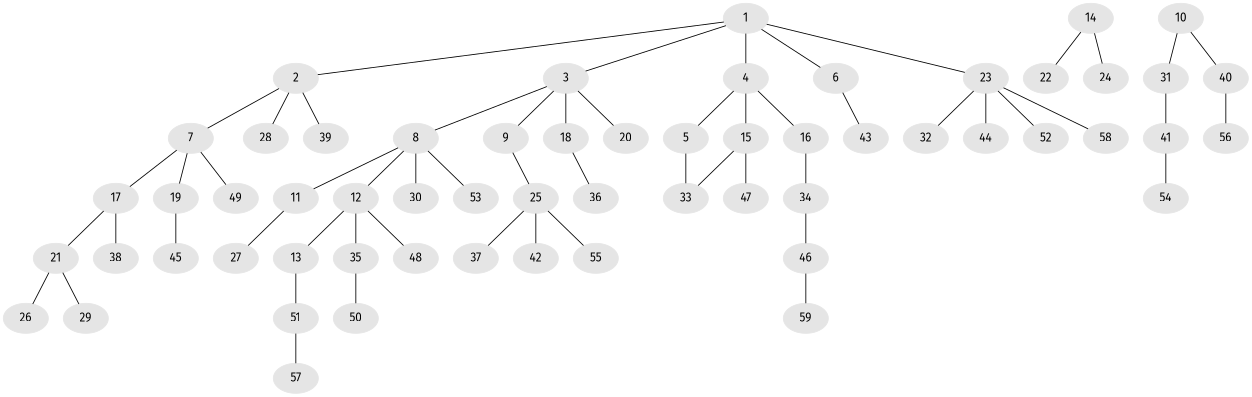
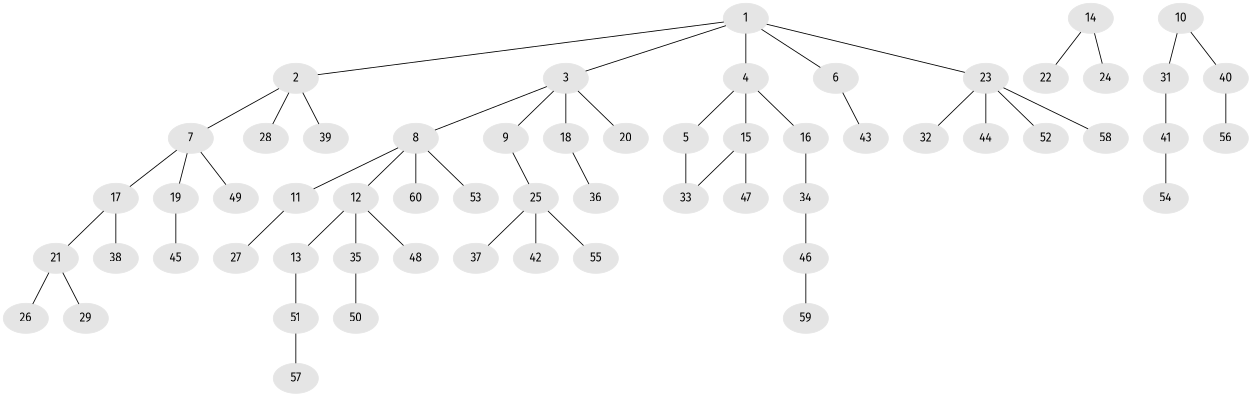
(416, 198) -> (416, 198)
